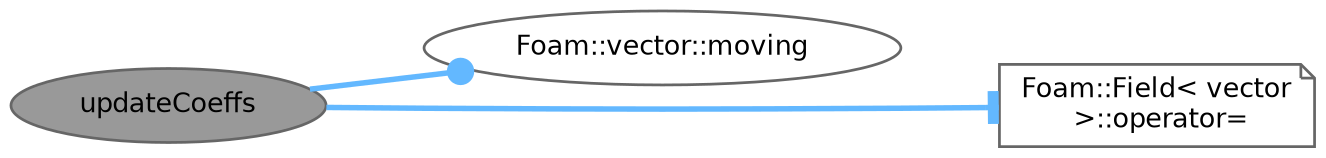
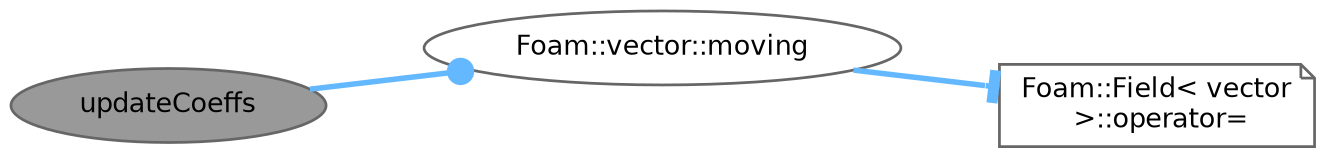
(656, 109) -> (919, 78)
